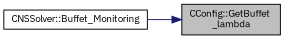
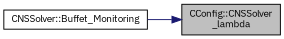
(231, 20) -> (231, 20)
